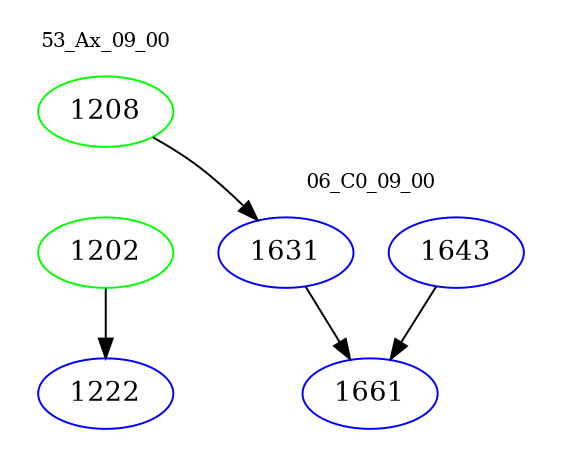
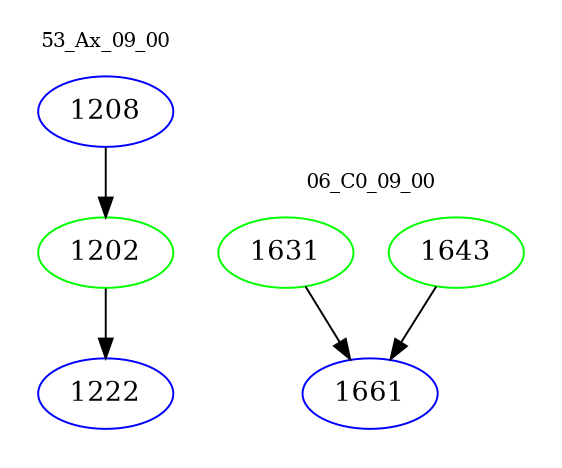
(106, 112) -> (106, 112)
(216, 181) -> (106, 173)
(286, 253) -> (286, 253)
(456, 253) -> (456, 253)
